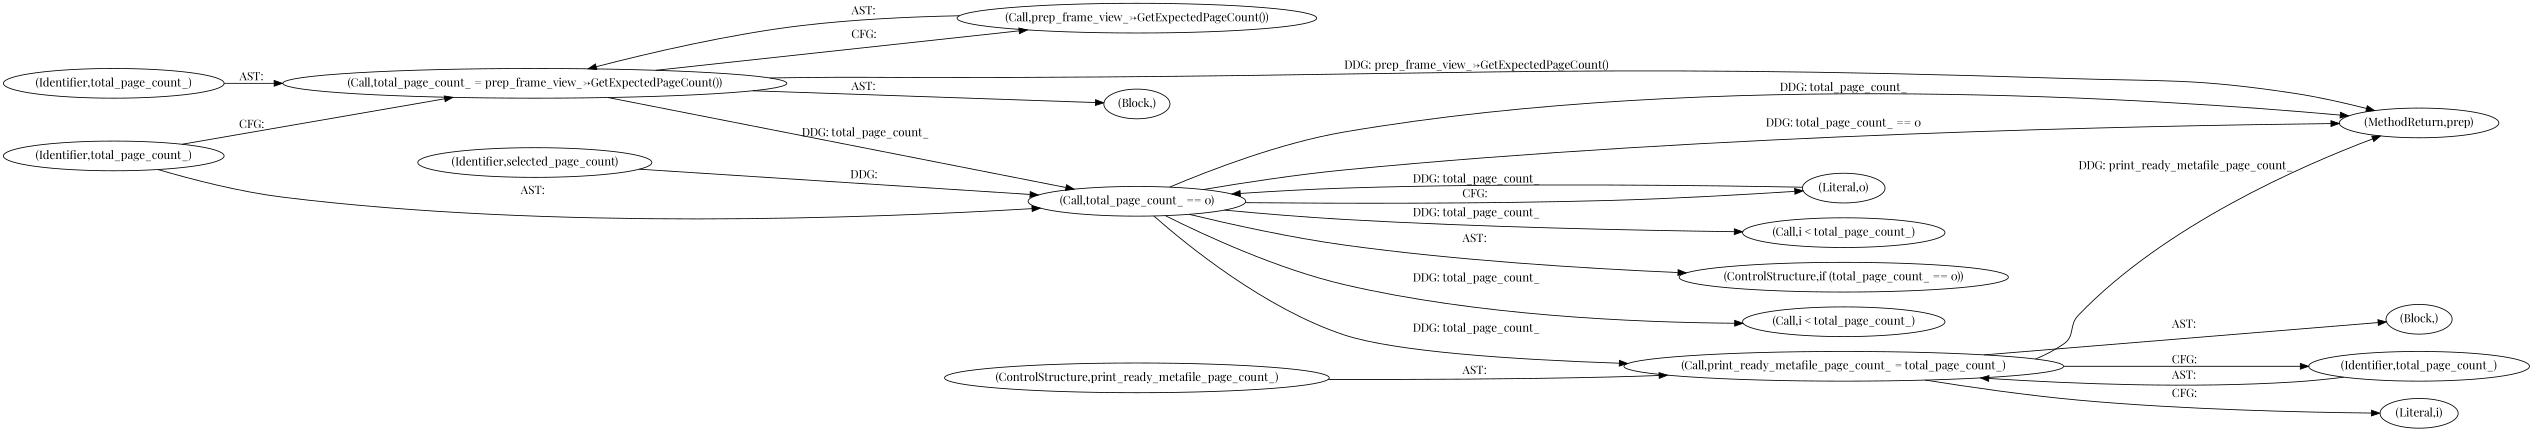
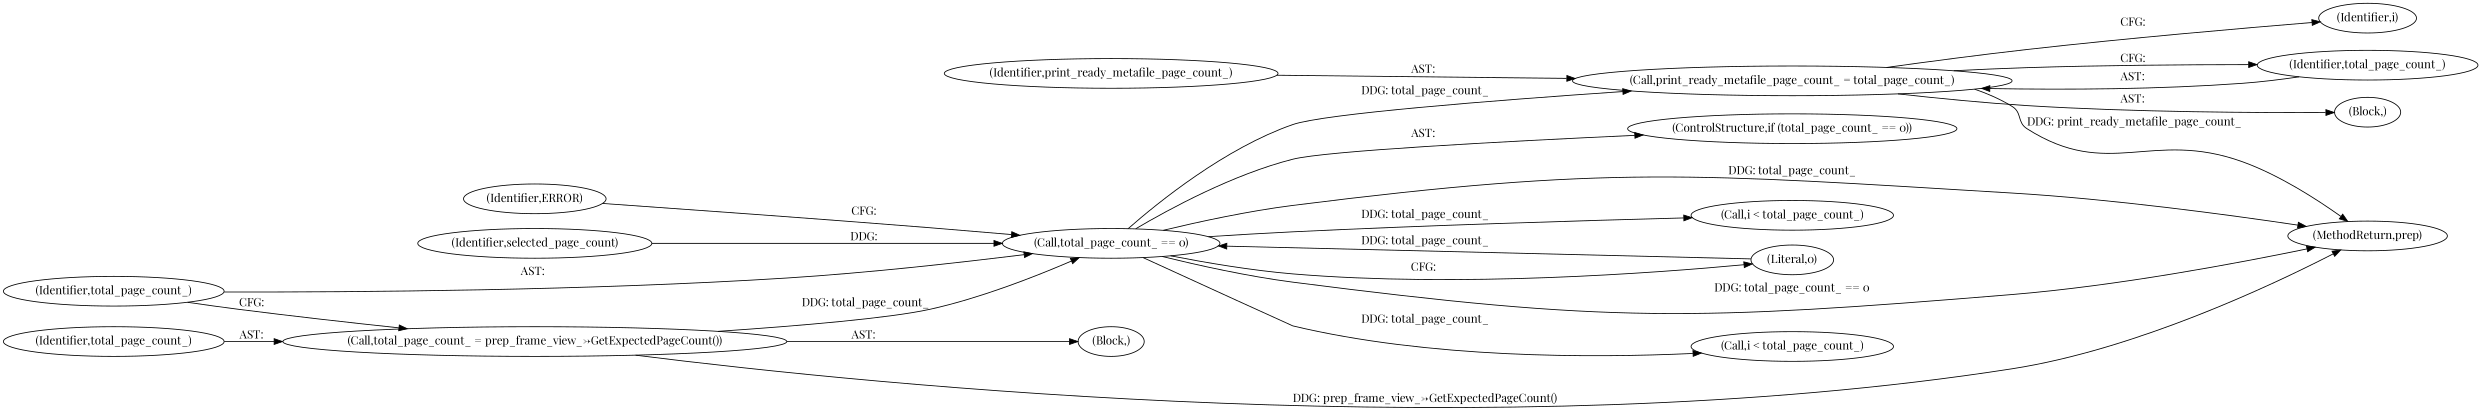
(1137, 18) -> none
none -> (535, 199)
(1137, 378) -> (1111, 73)
(2419, 413) -> (2368, 18)
